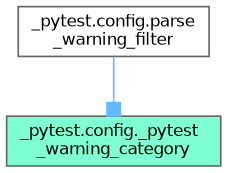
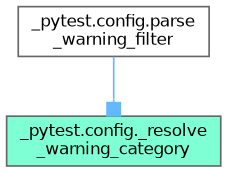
(114, 141) -> (114, 141)
